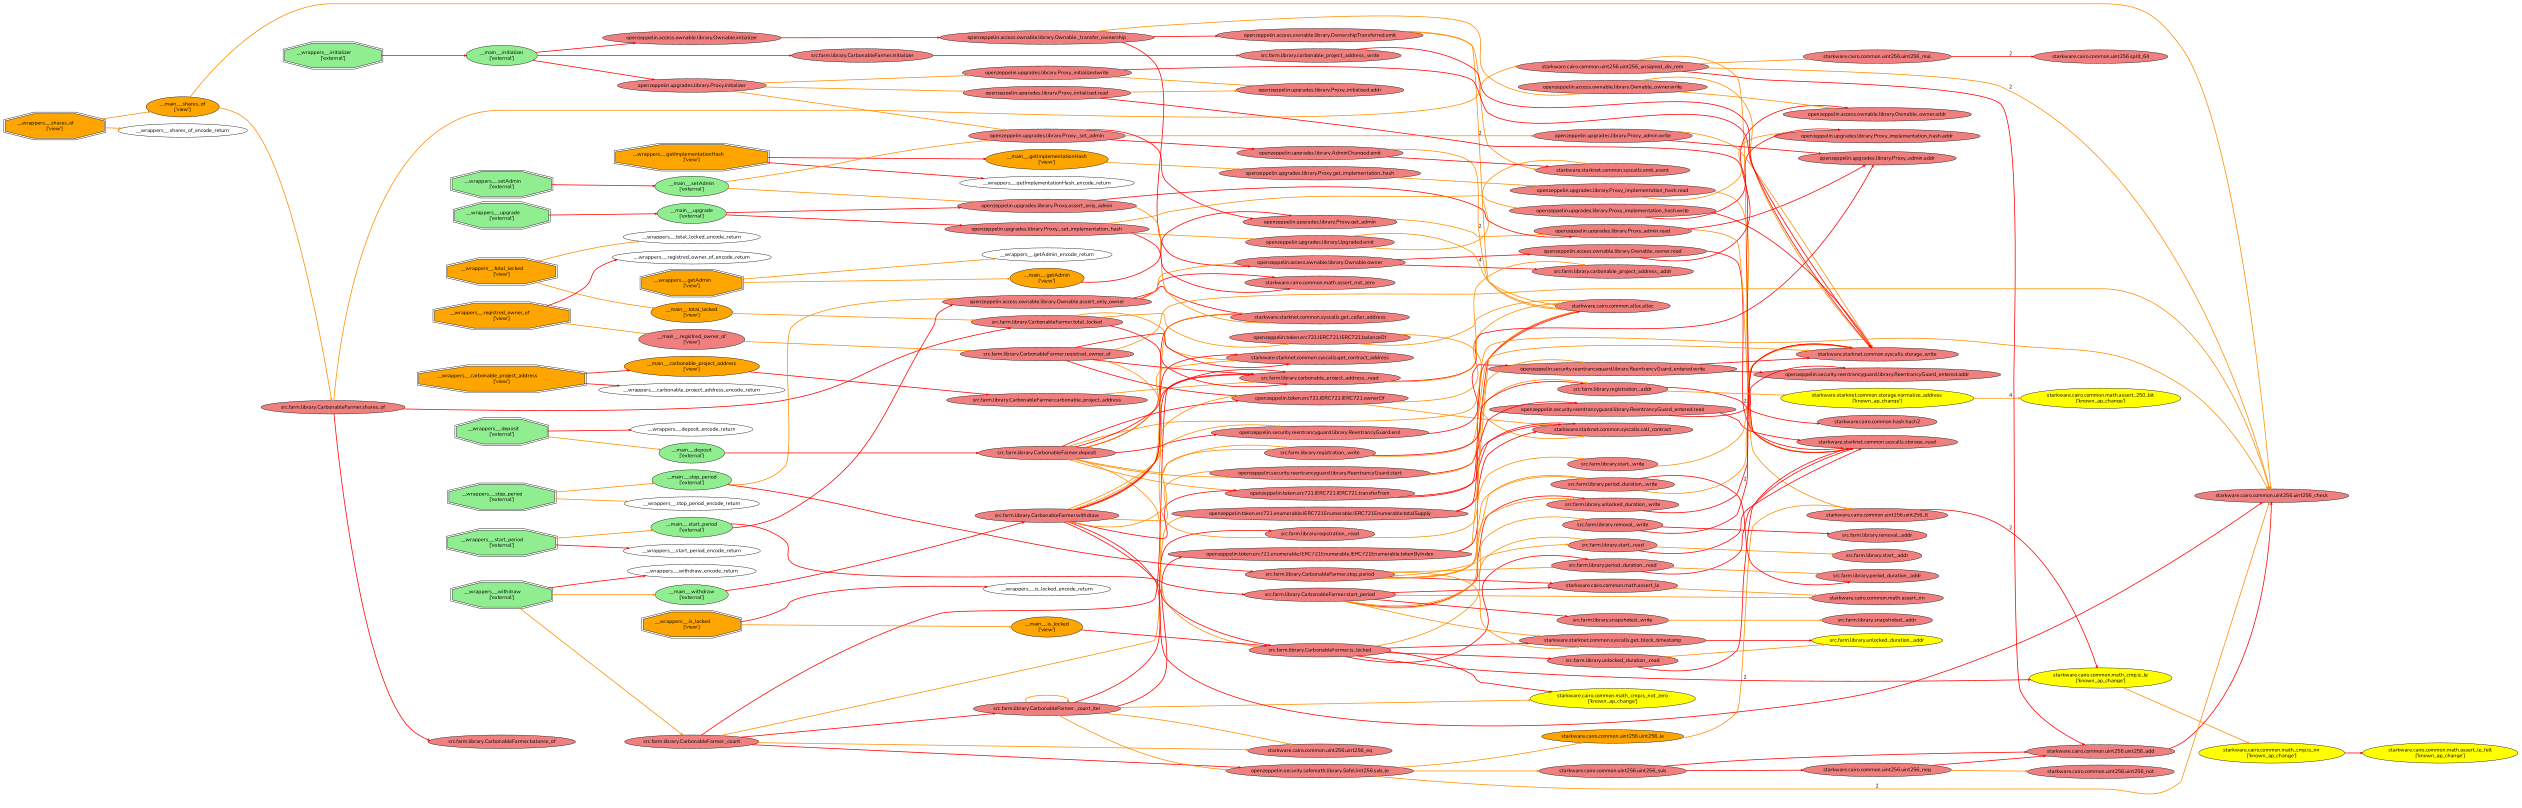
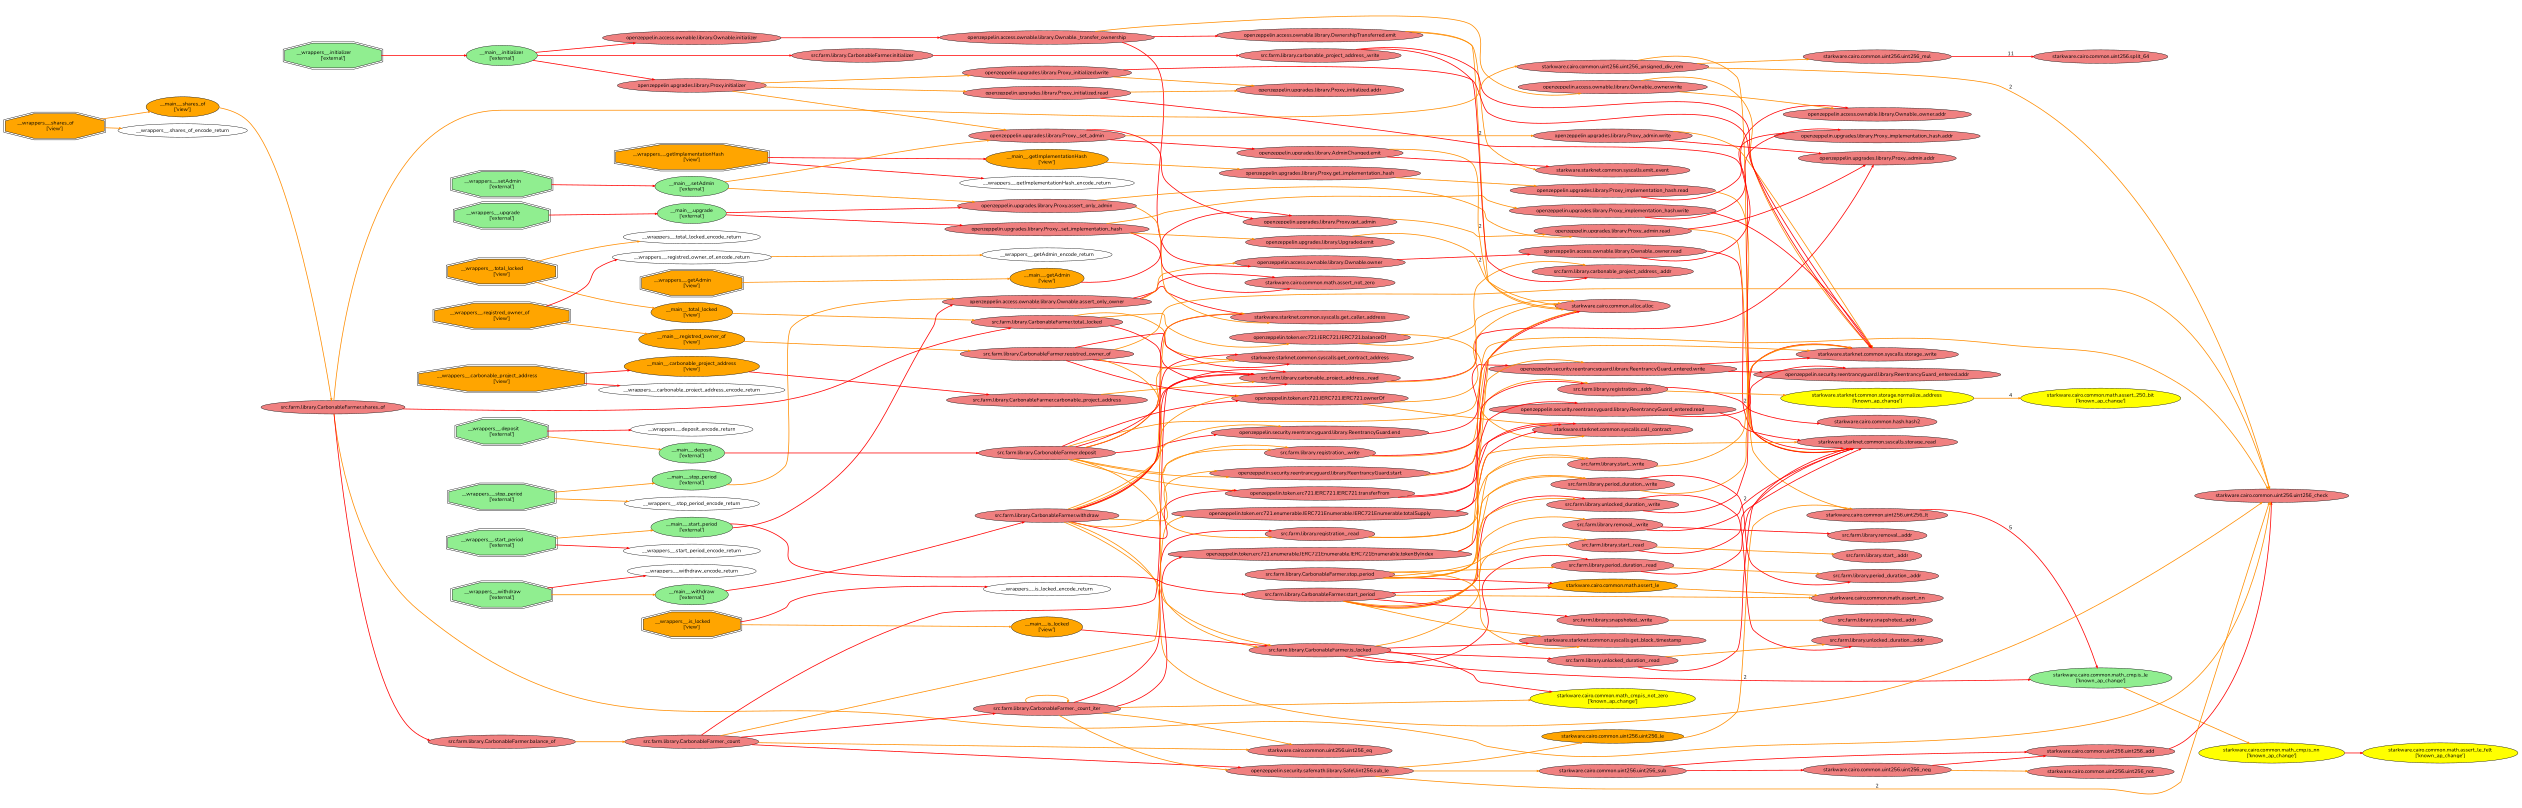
(1403, 4) -> (1289, 722)
(2011, 54) -> (2011, 54)
(1729, 186) -> (1729, 186)
(1339, 187) -> (1339, 187)
(1488, 224) -> none
(1480, 260) -> (1480, 260)
(1467, 267) -> (1466, 75)
(868, 269) -> (876, 256)
(2015, 278) -> none
(692, 339) -> (692, 339)
none -> (1552, 447)
(1747, 475) -> (1750, 499)
none -> (1483, 494)
(2011, 528) -> (2011, 528)
(988, 535) -> none
(1613, 586) -> (1613, 586)
(1182, 615) -> (1182, 615)
(1758, 640) -> (1749, 611)
(1877, 640) -> (1877, 640)
(600, 671) -> (599, 742)
(2101, 678) -> (2101, 678)
(1638, 721) -> (1638, 721)
